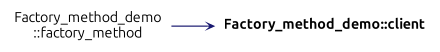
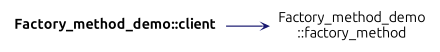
(190, 26) -> (244, 26)
